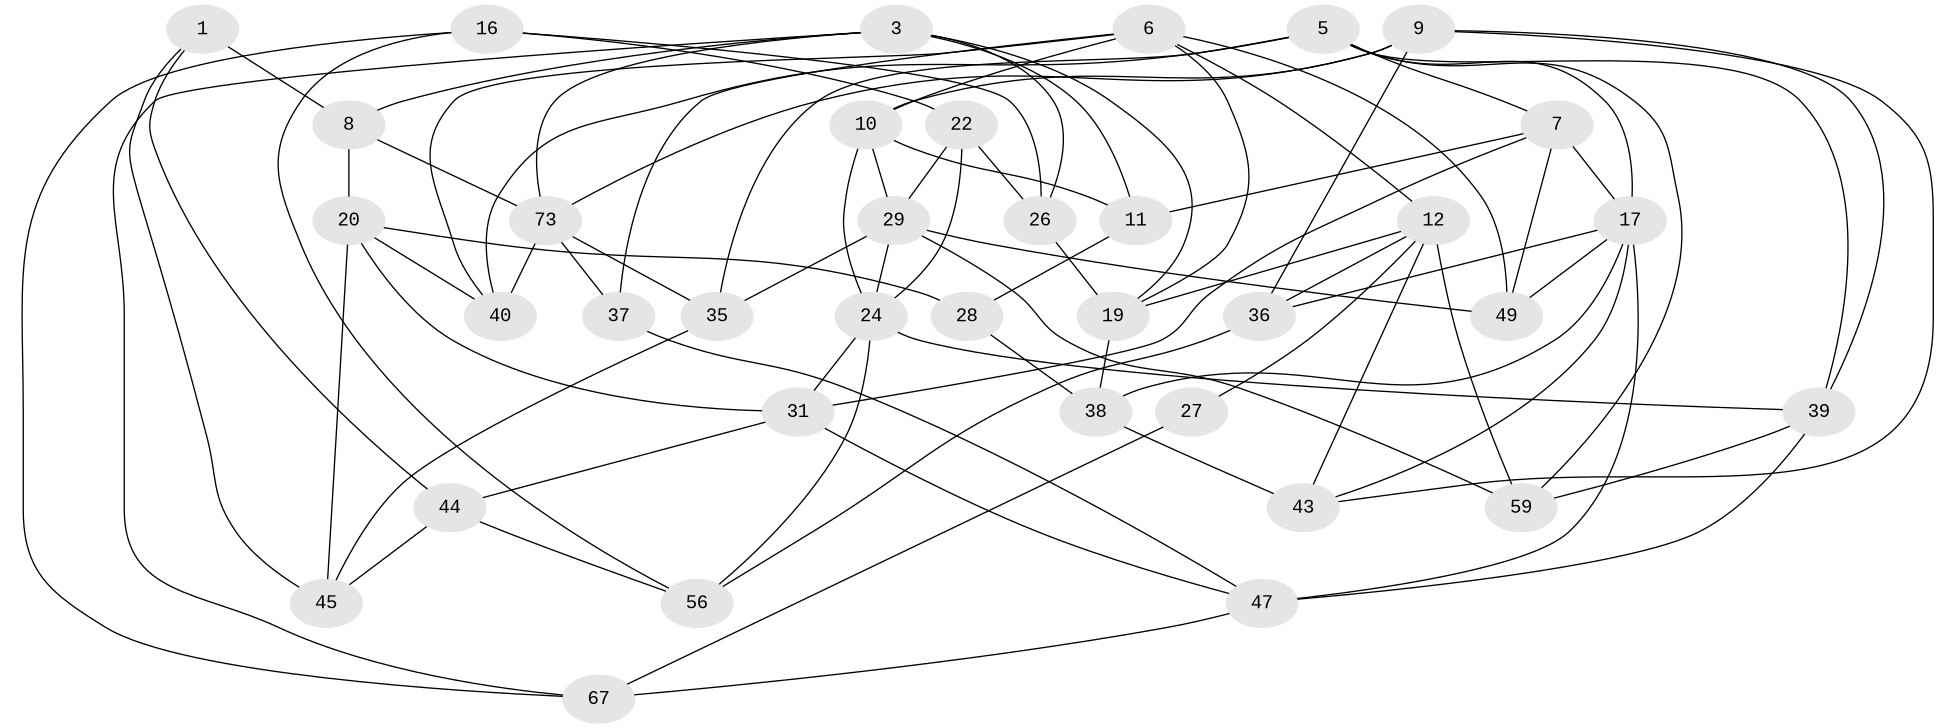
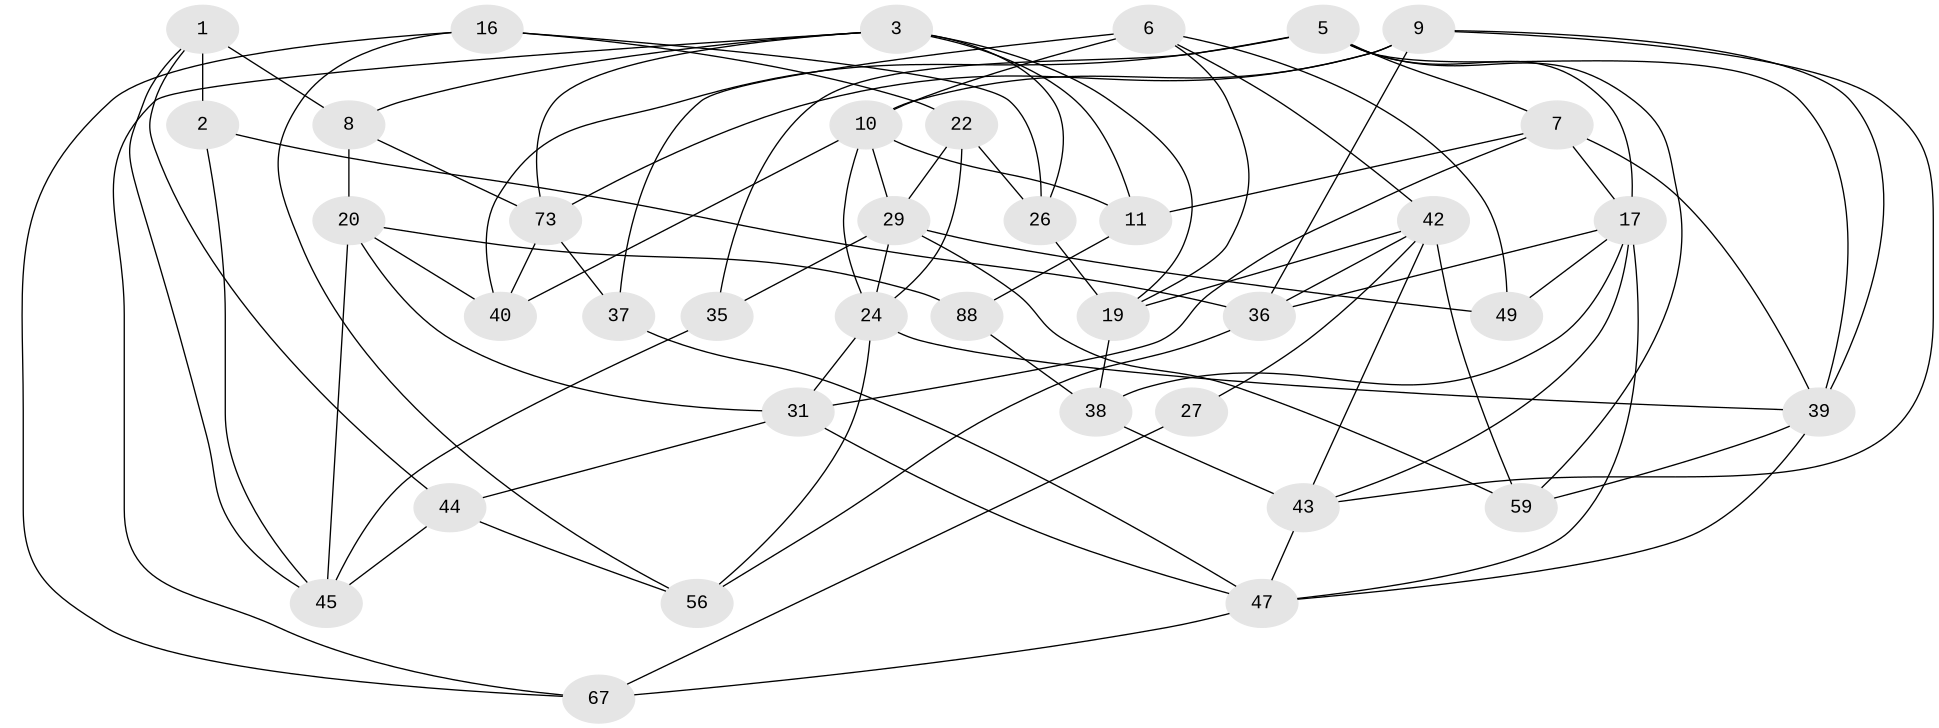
(676, 65) -> (676, 225)
none -> (203, 125)
(1434, 221) -> (1434, 221)
(1532, 221) -> (1720, 243)
(631, 269) -> none
(967, 316) -> (967, 316)
none -> (1283, 556)
